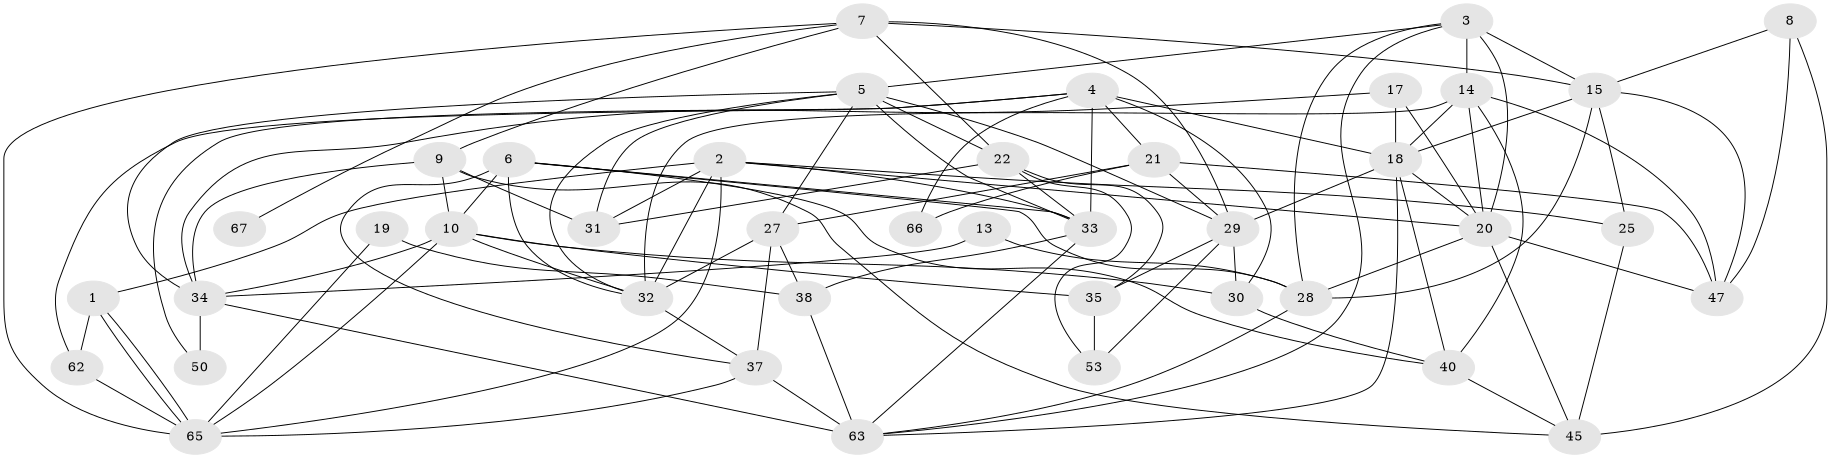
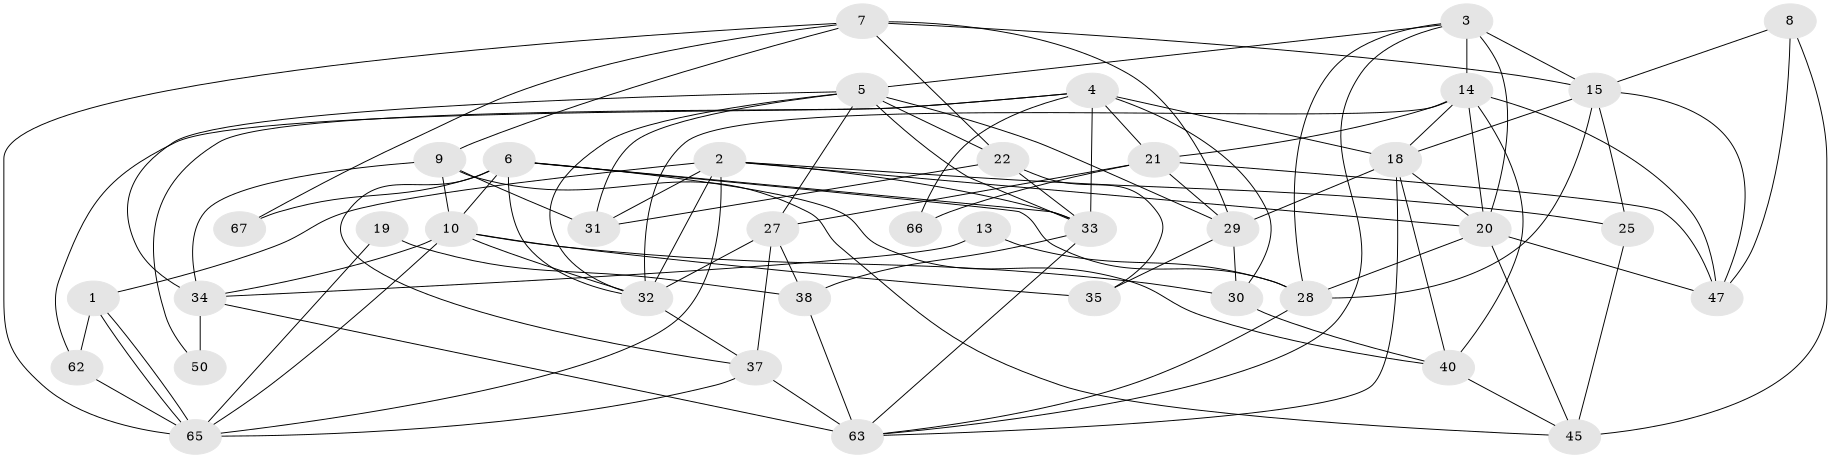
(1396, 90) -> none
none -> (1321, 134)
none -> (381, 195)
(1094, 368) -> none
